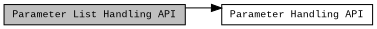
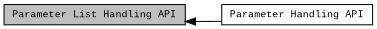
(198, 8) -> (209, 21)
